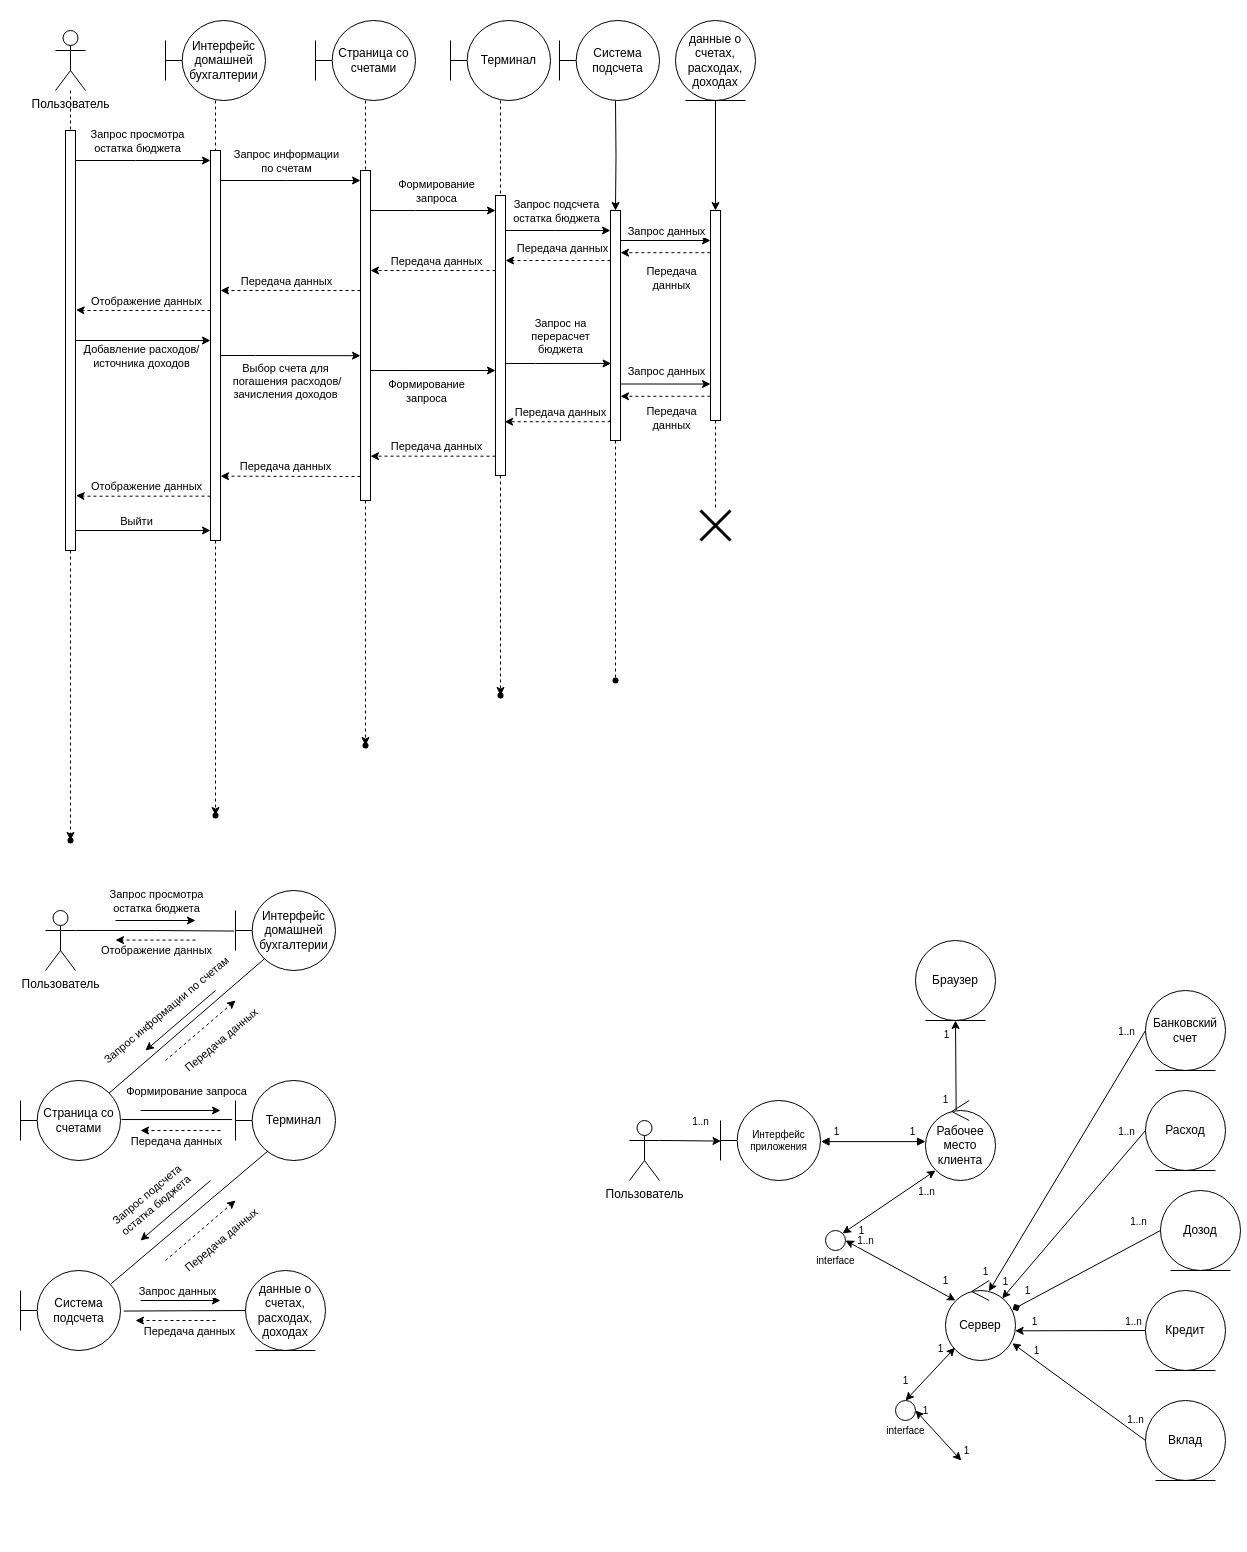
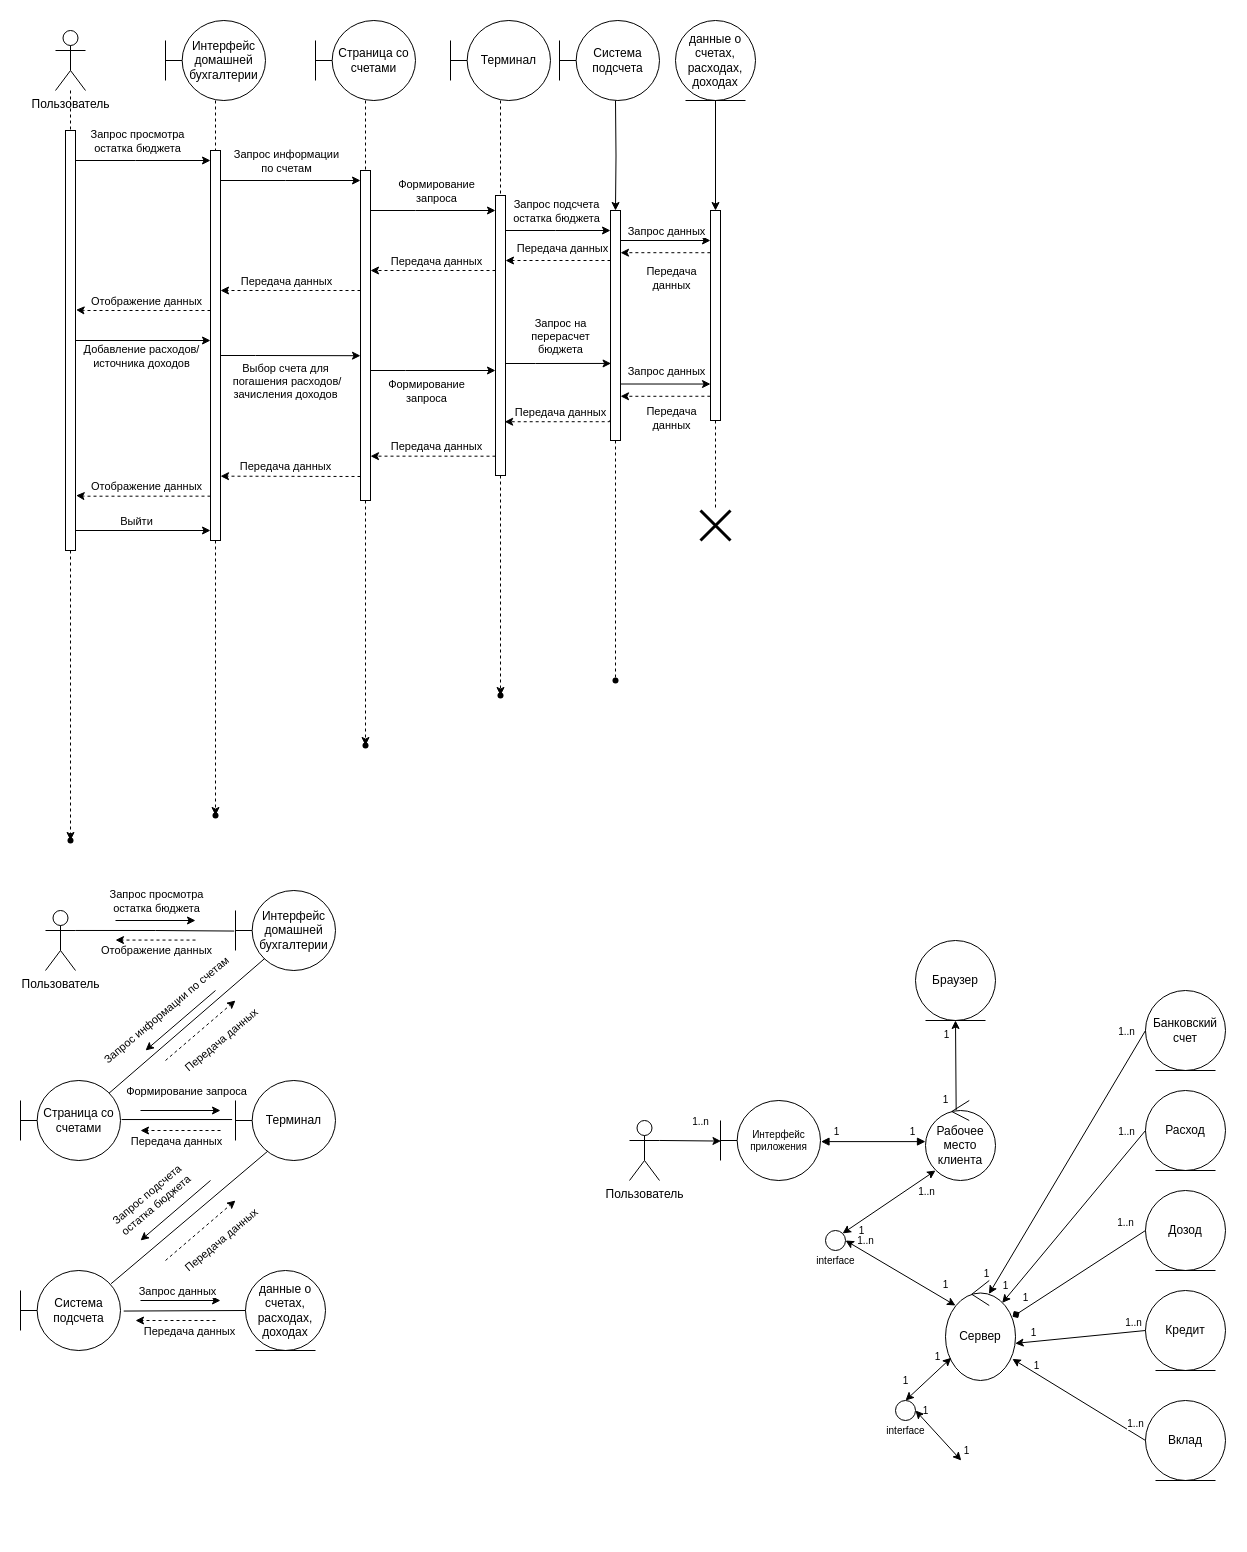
(1201, 1231) -> (1186, 1231)
(981, 1321) -> (981, 1331)
